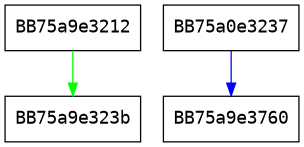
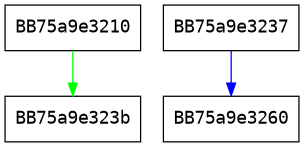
(73, 28) -> (73, 28)
(231, 28) -> (231, 28)
(231, 119) -> (231, 119)
